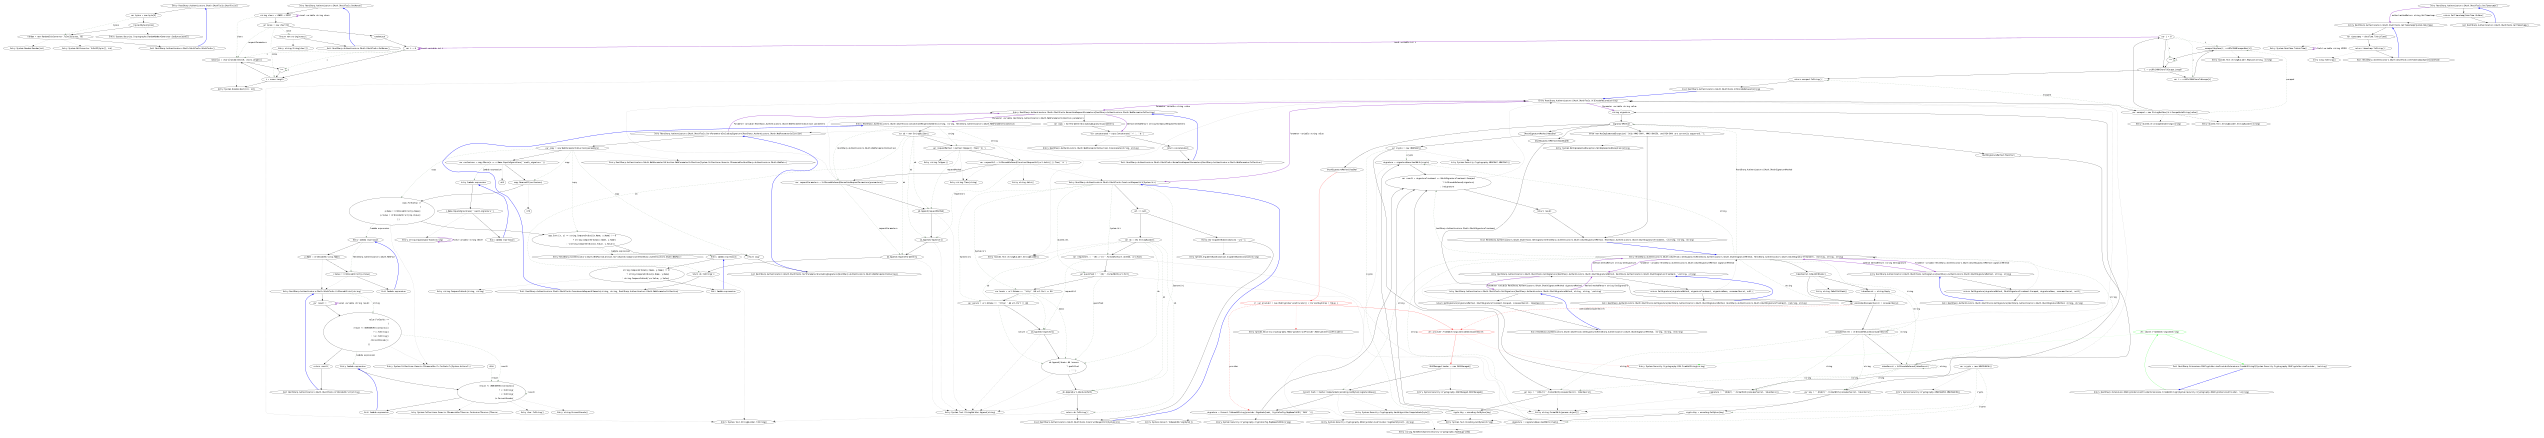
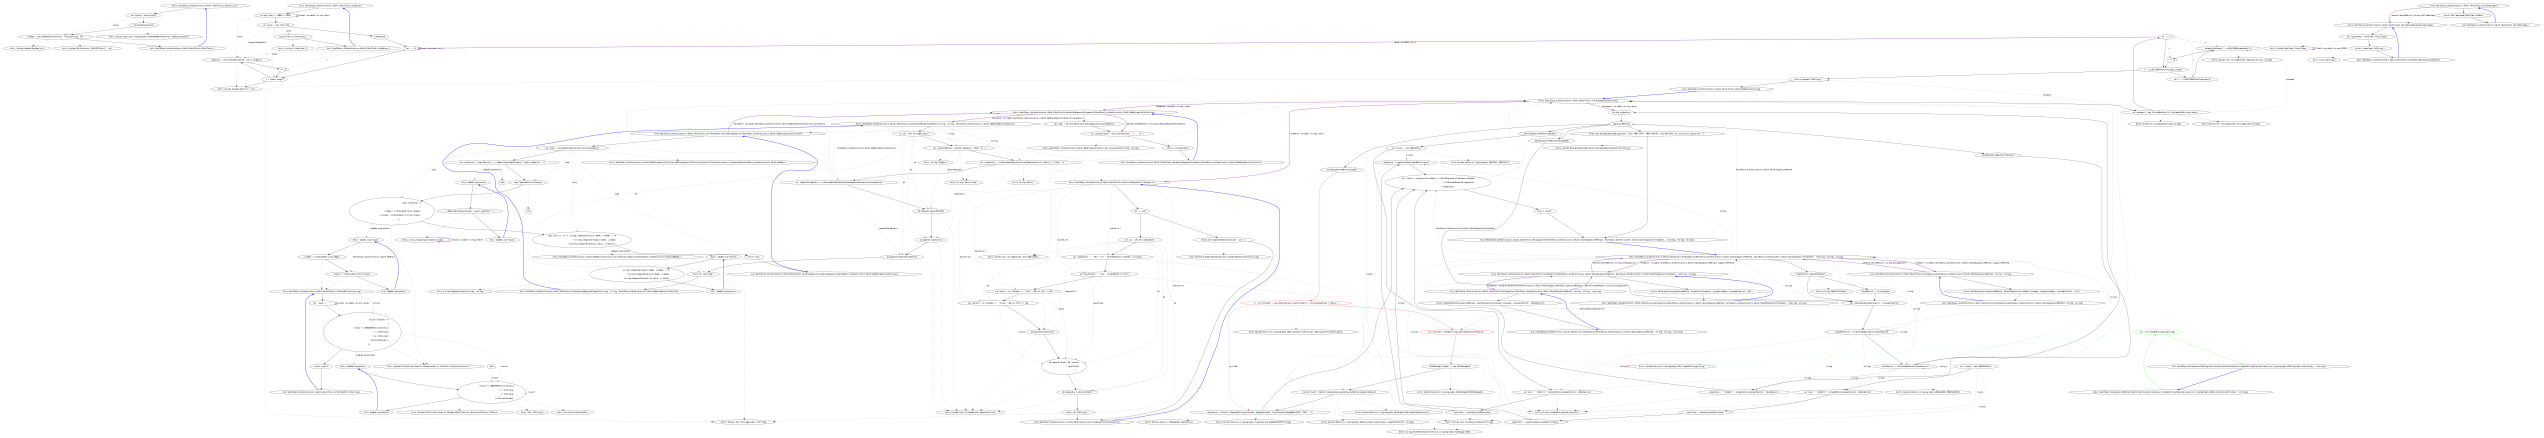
(2160, 332) -> (2158, 332)
